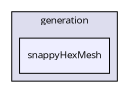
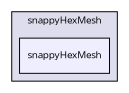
(65, 21) -> (65, 21)
